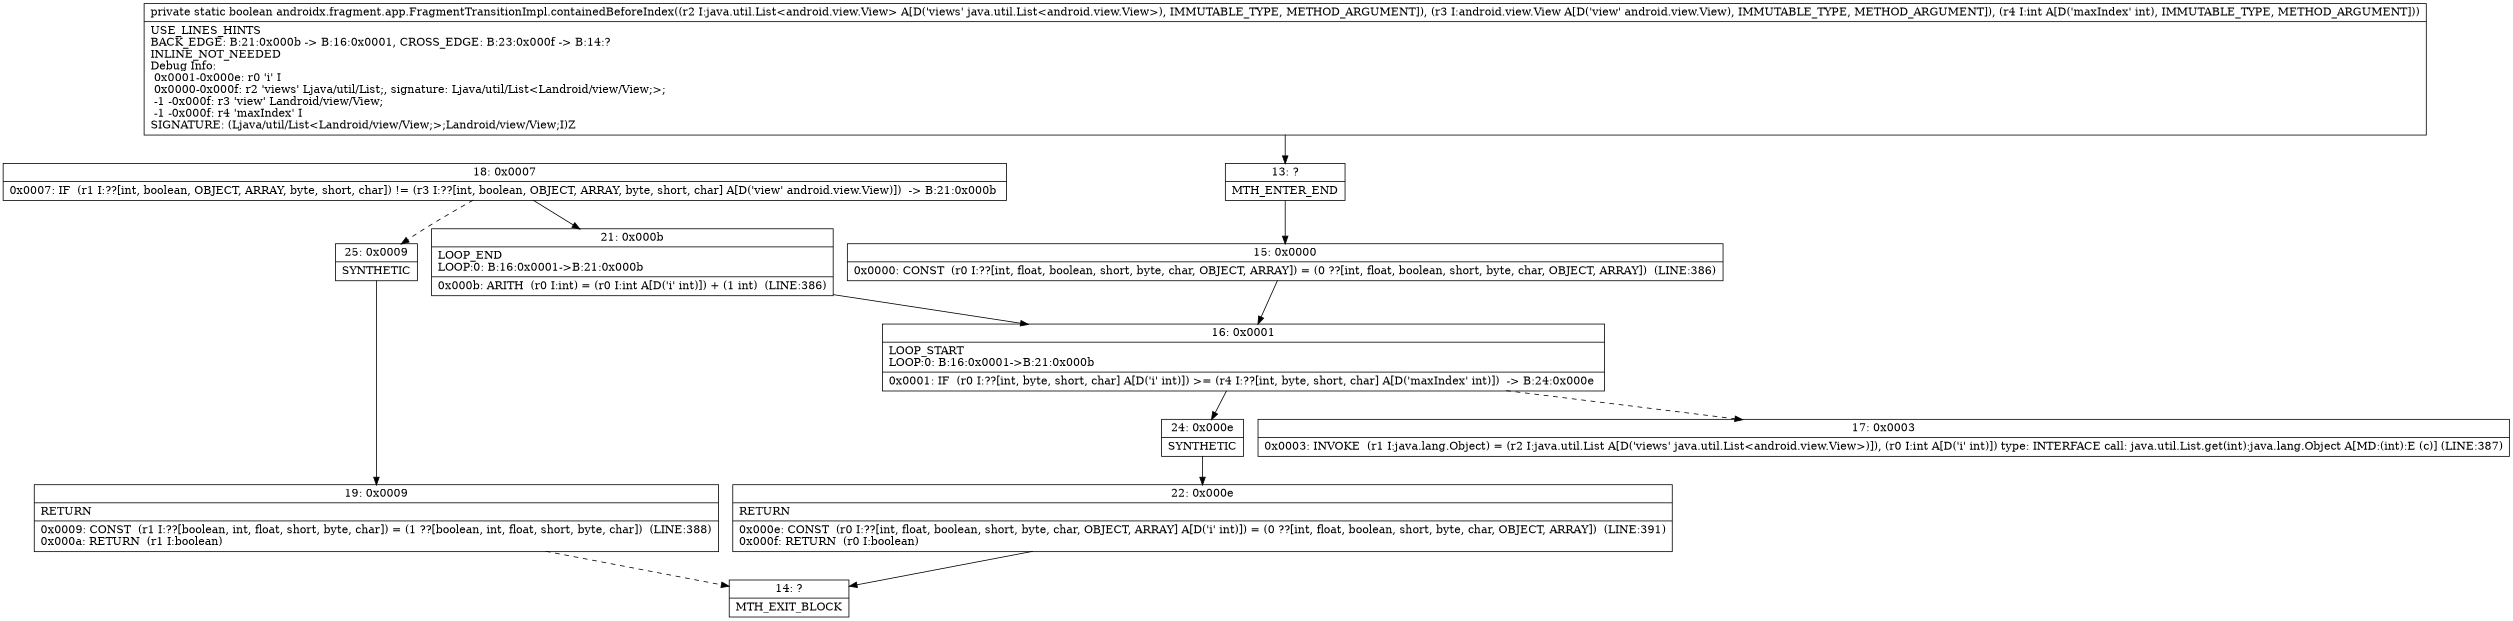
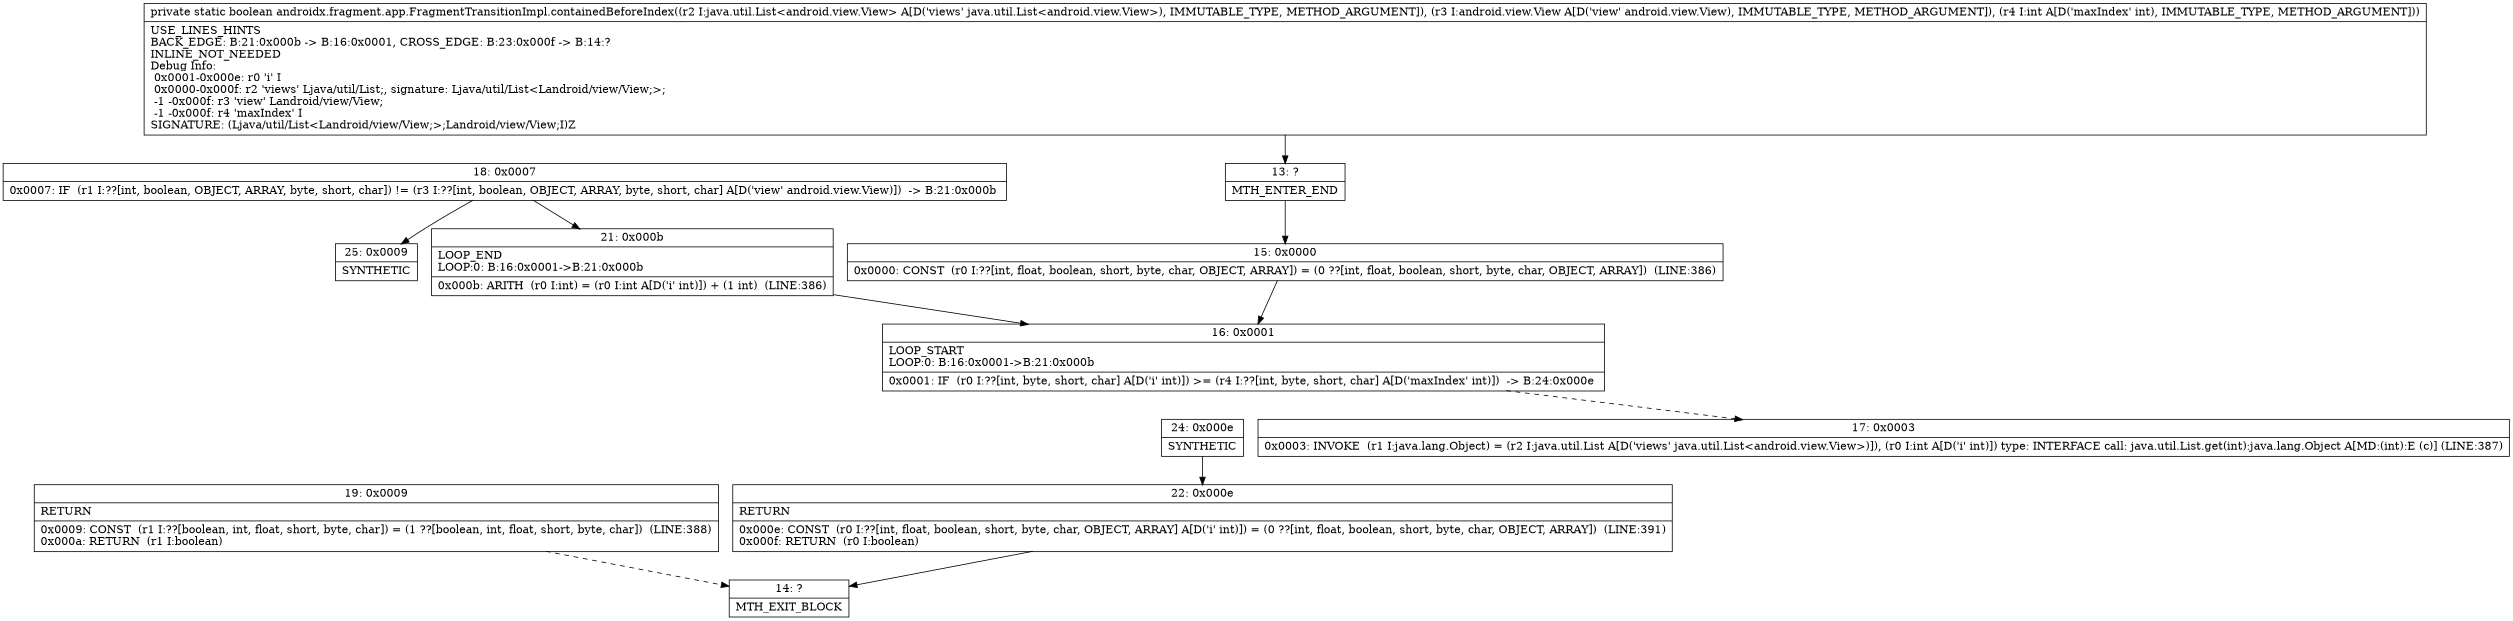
(440, 219) -> (440, 219)
(376, 379) -> none
(1221, 402) -> none
